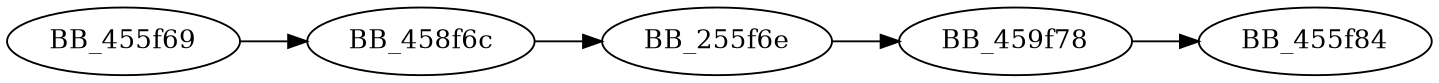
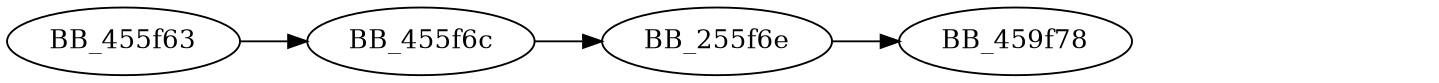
(124, 41) -> (124, 41)
(421, 41) -> (421, 41)
(1315, 41) -> none
